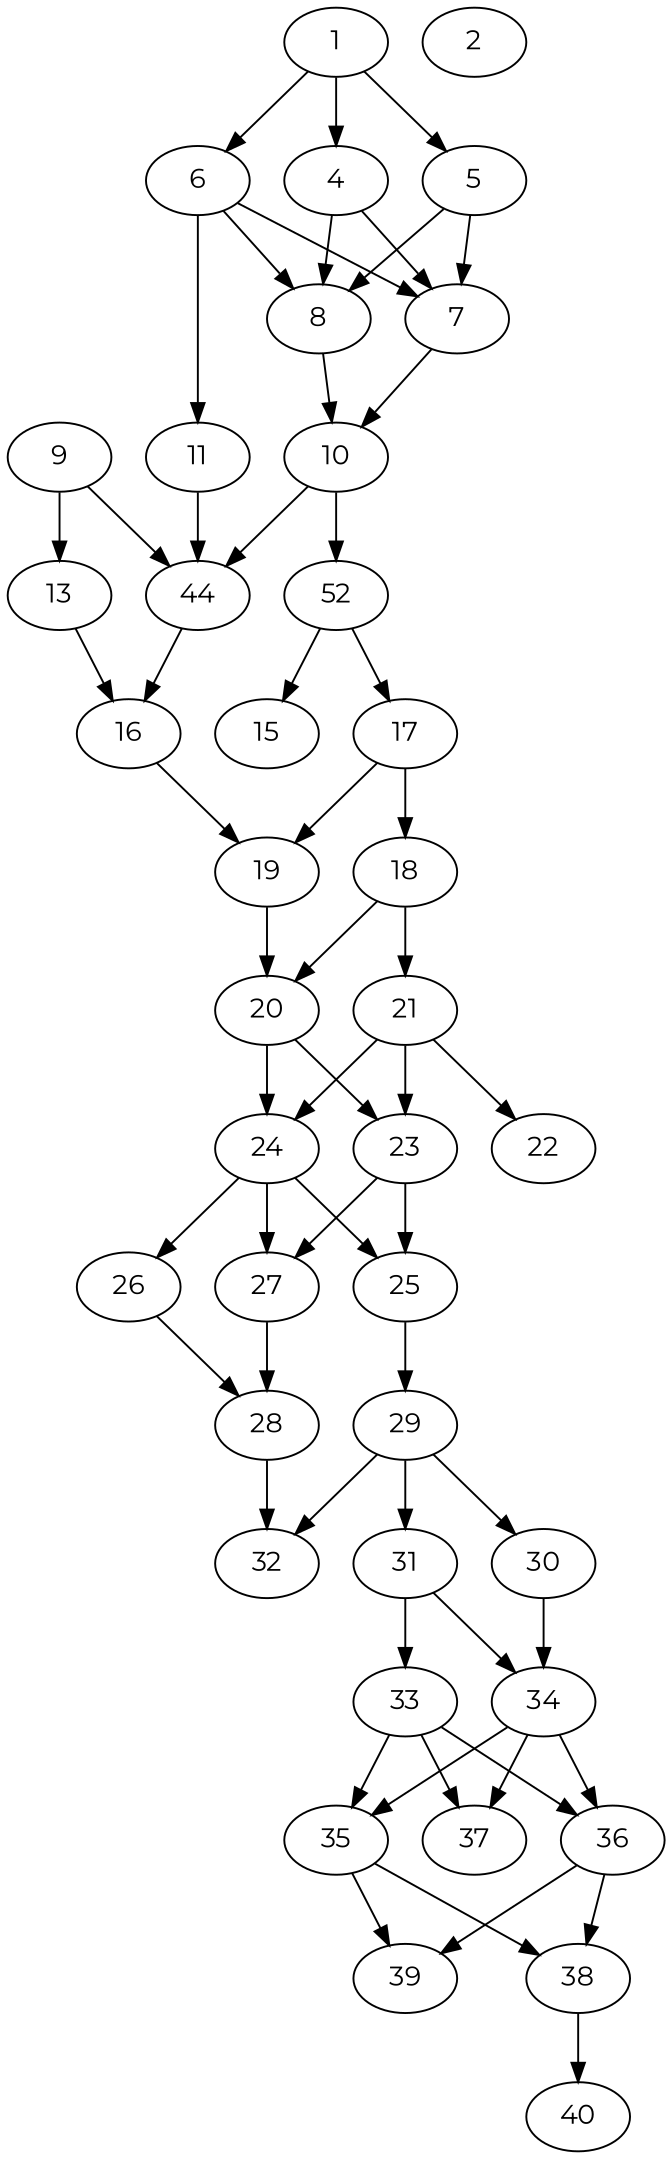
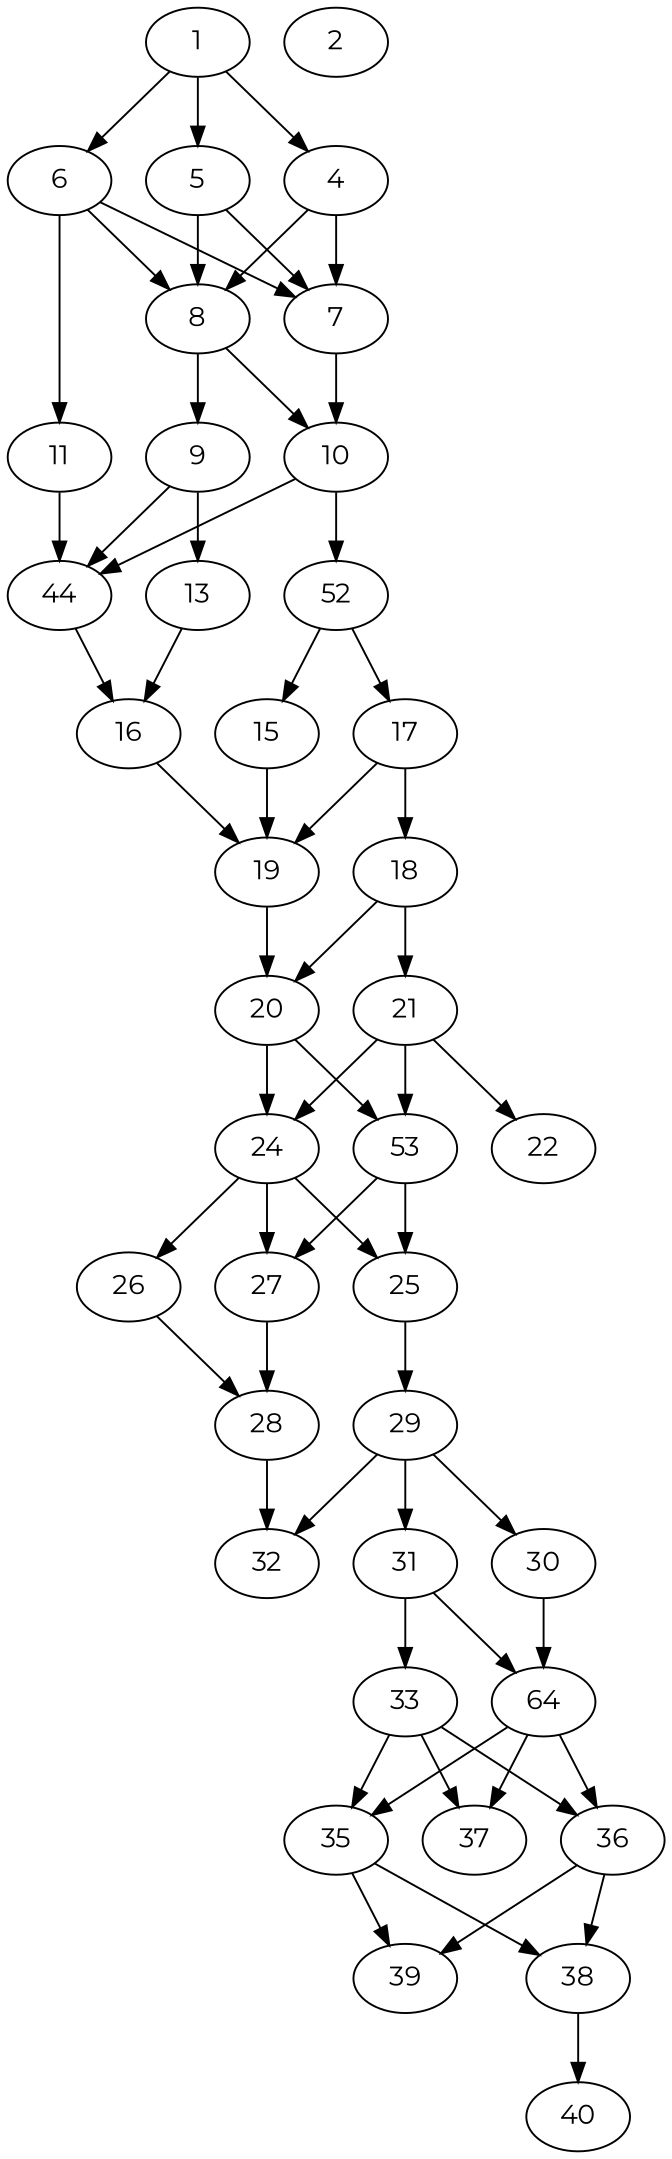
none -> (198, 379)
none -> (267, 793)
(405, 1149) -> (405, 1149)
(544, 1702) -> (544, 1702)
